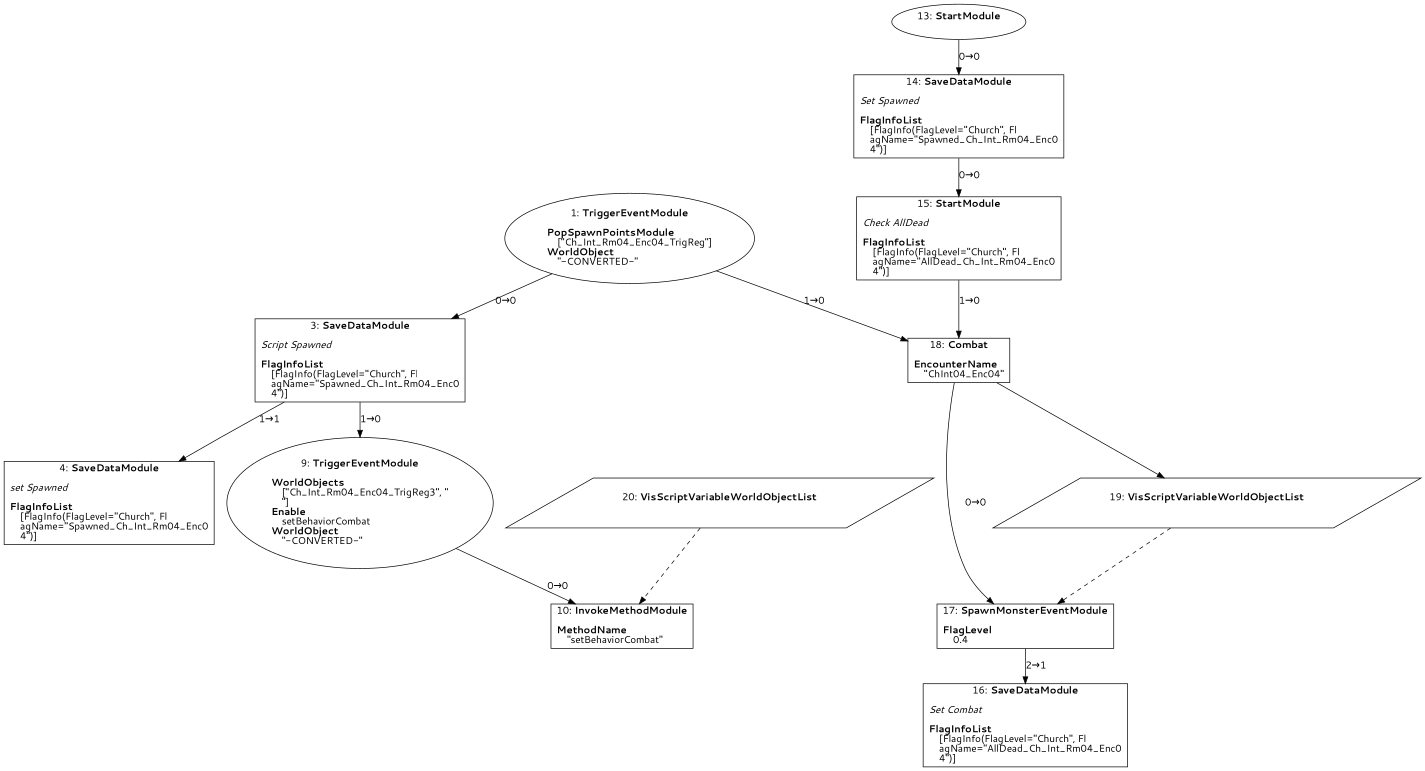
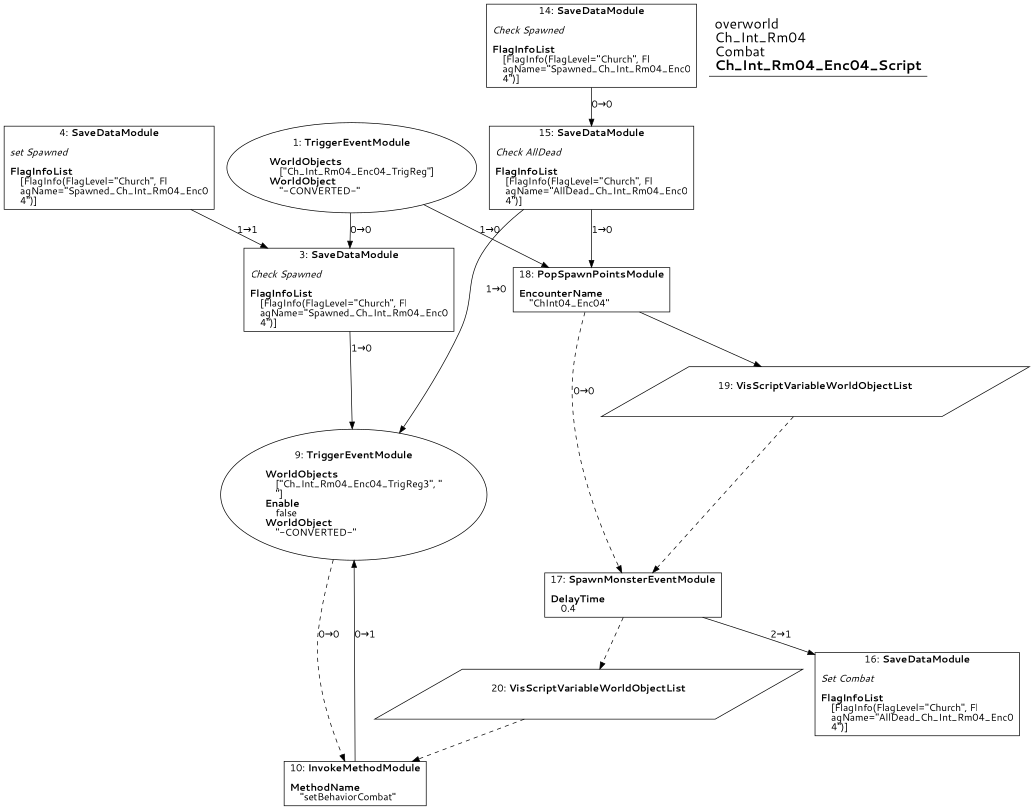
(959, 22) -> none
none -> (818, 46)
(889, 101) -> (528, 30)
(968, 204) -> (601, 133)
(611, 233) -> (306, 162)
none -> (465, 317)
(296, 345) -> (286, 275)
(968, 345) -> (601, 275)
(235, 430) -> (226, 227)
(948, 496) -> (577, 442)
(321, 522) -> (281, 513)
(513, 575) -> (318, 658)
(968, 630) -> (578, 599)
none -> (613, 640)
none -> (355, 664)
